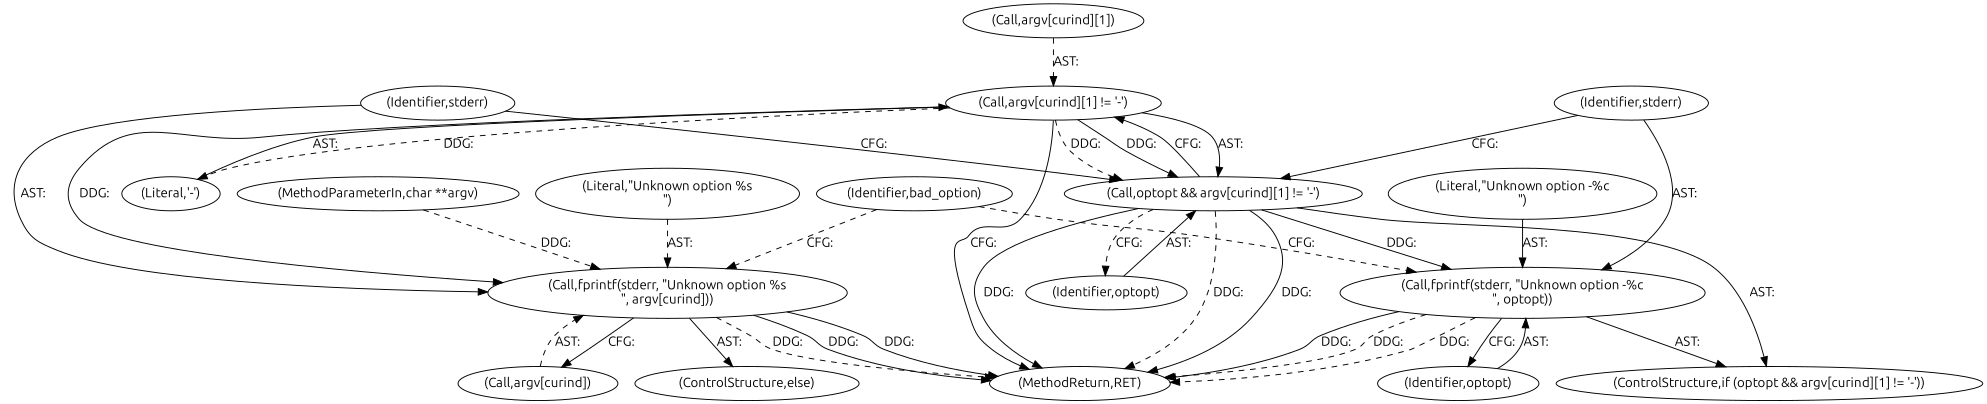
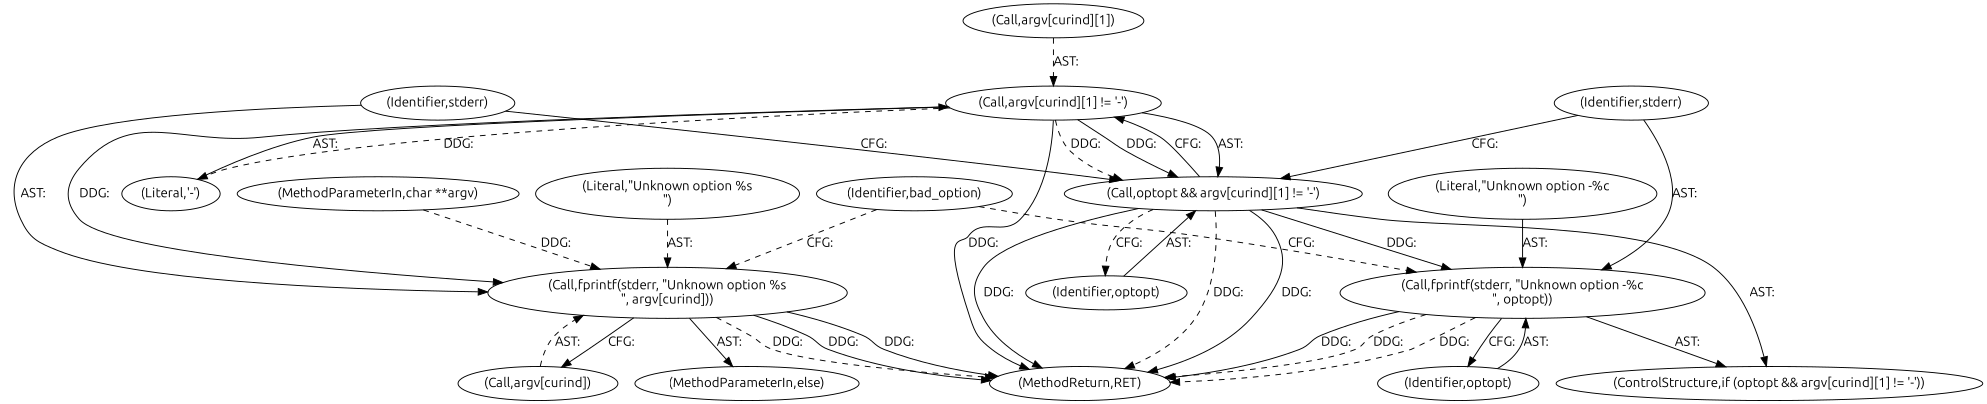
(985, 243) -> (985, 243)
(747, 384) -> (747, 384)
